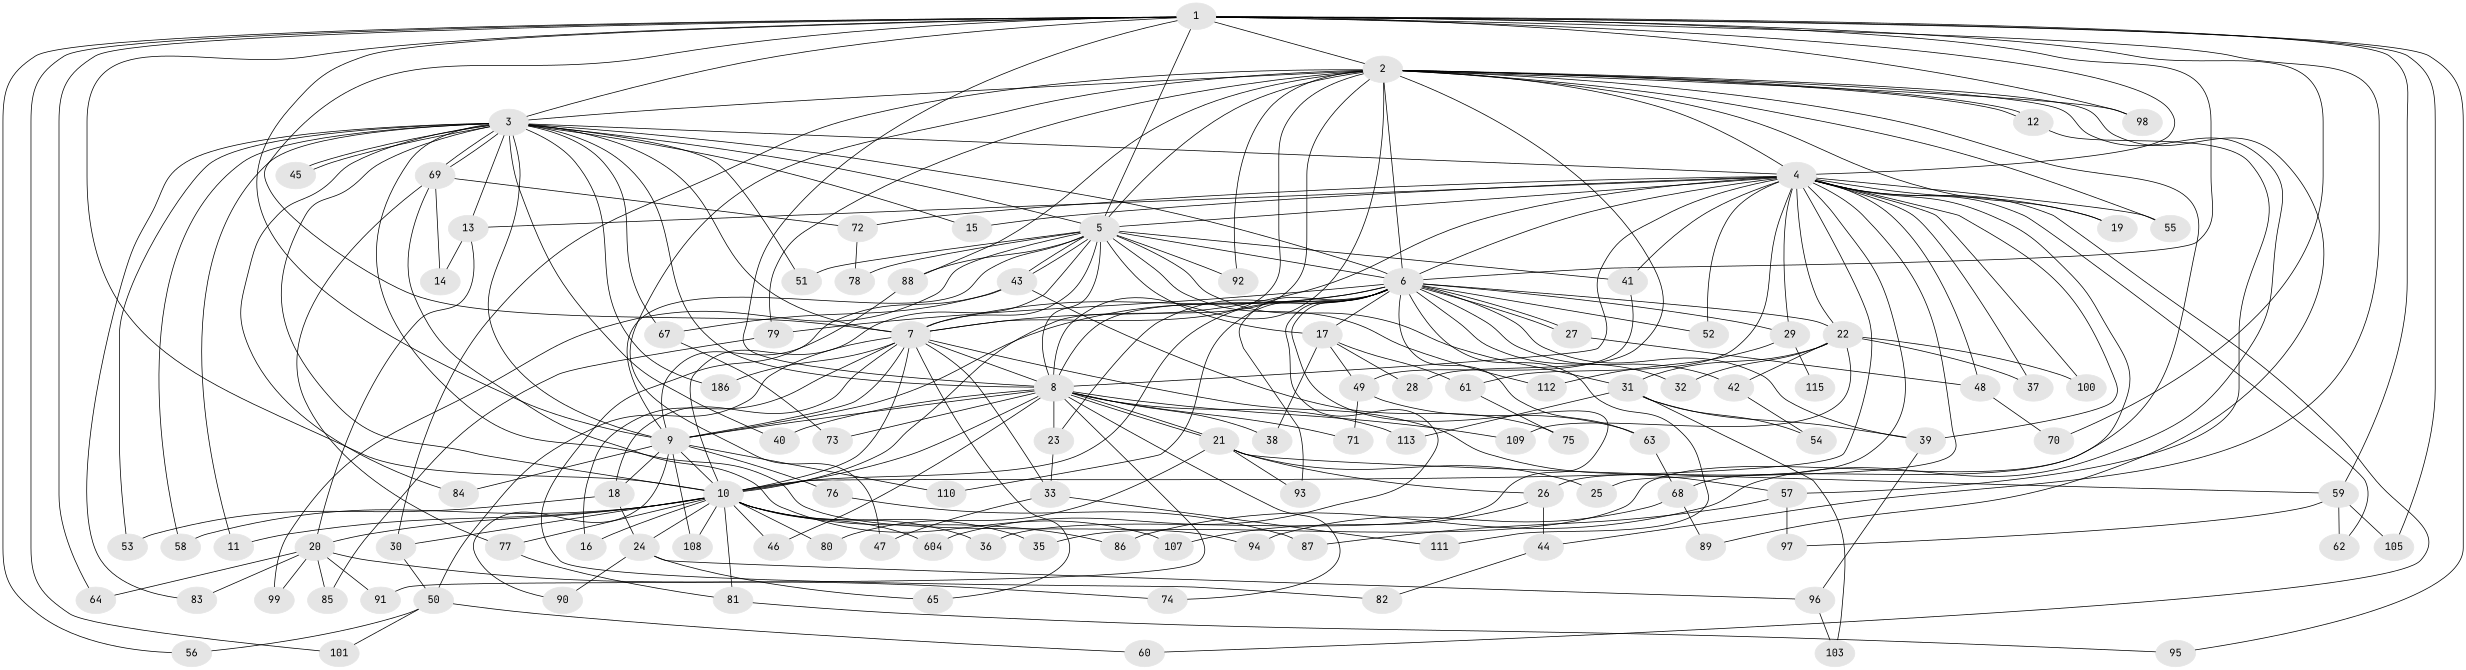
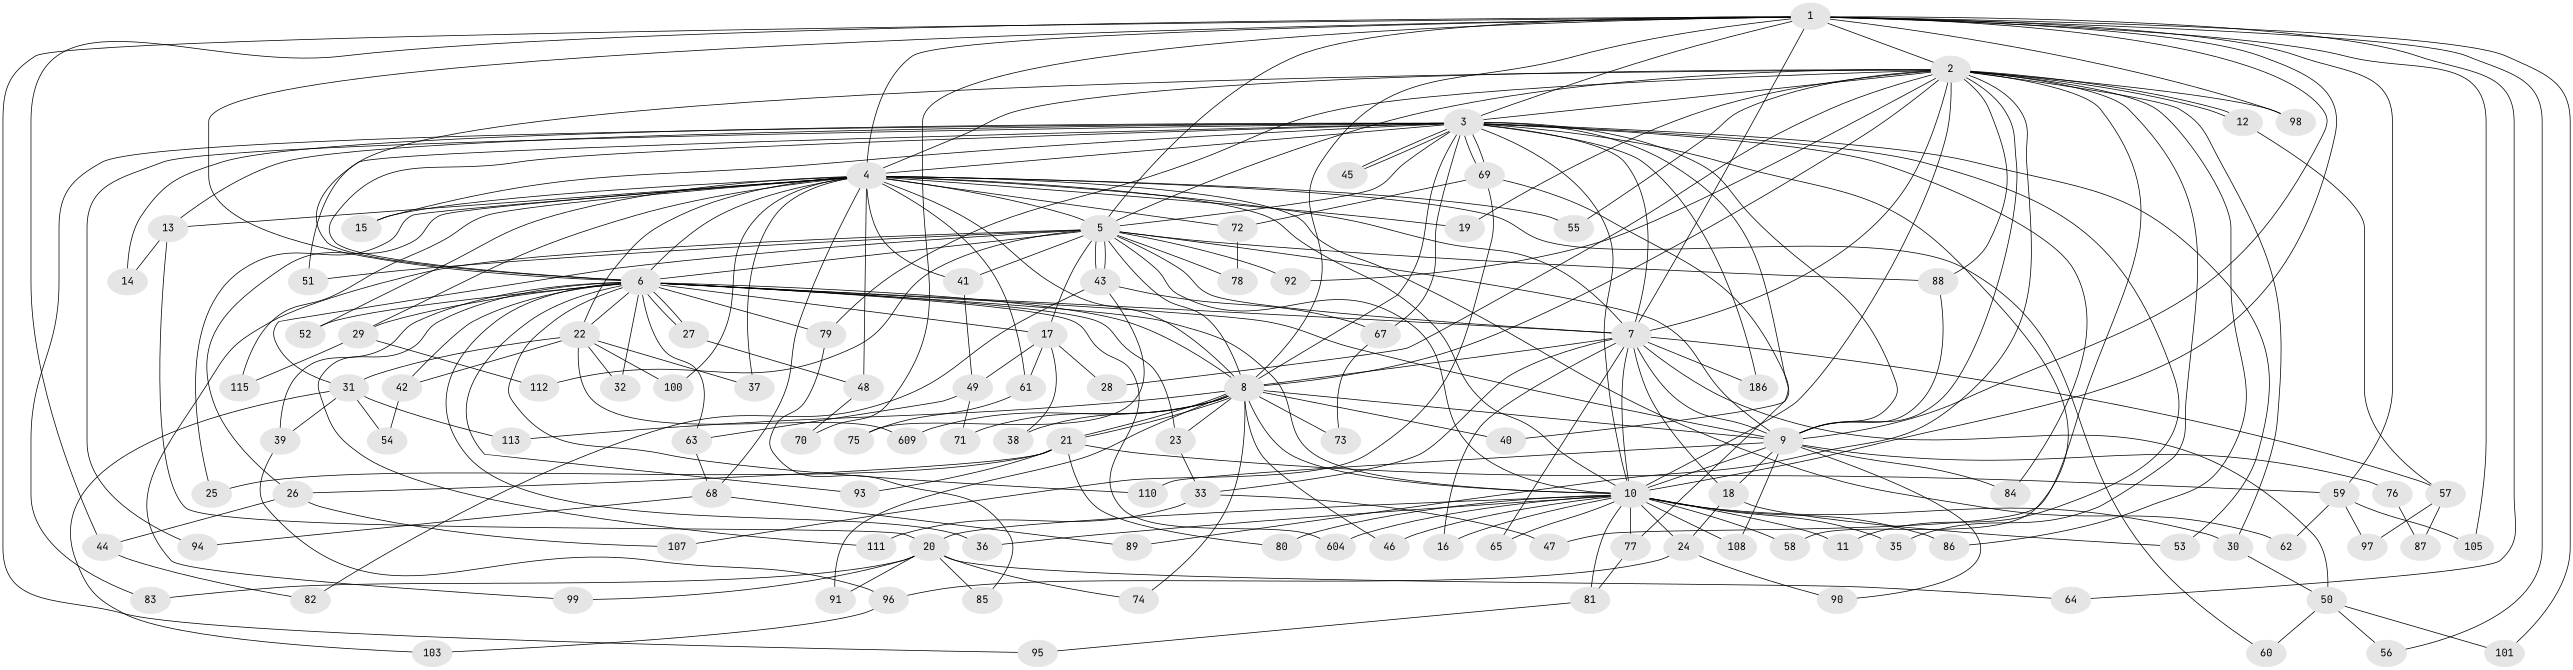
(438, 229) -> (755, 130)
(2071, 298) -> (516, 210)
none -> (1990, 308)
(1516, 441) -> (907, 441)
(795, 587) -> (1563, 520)
